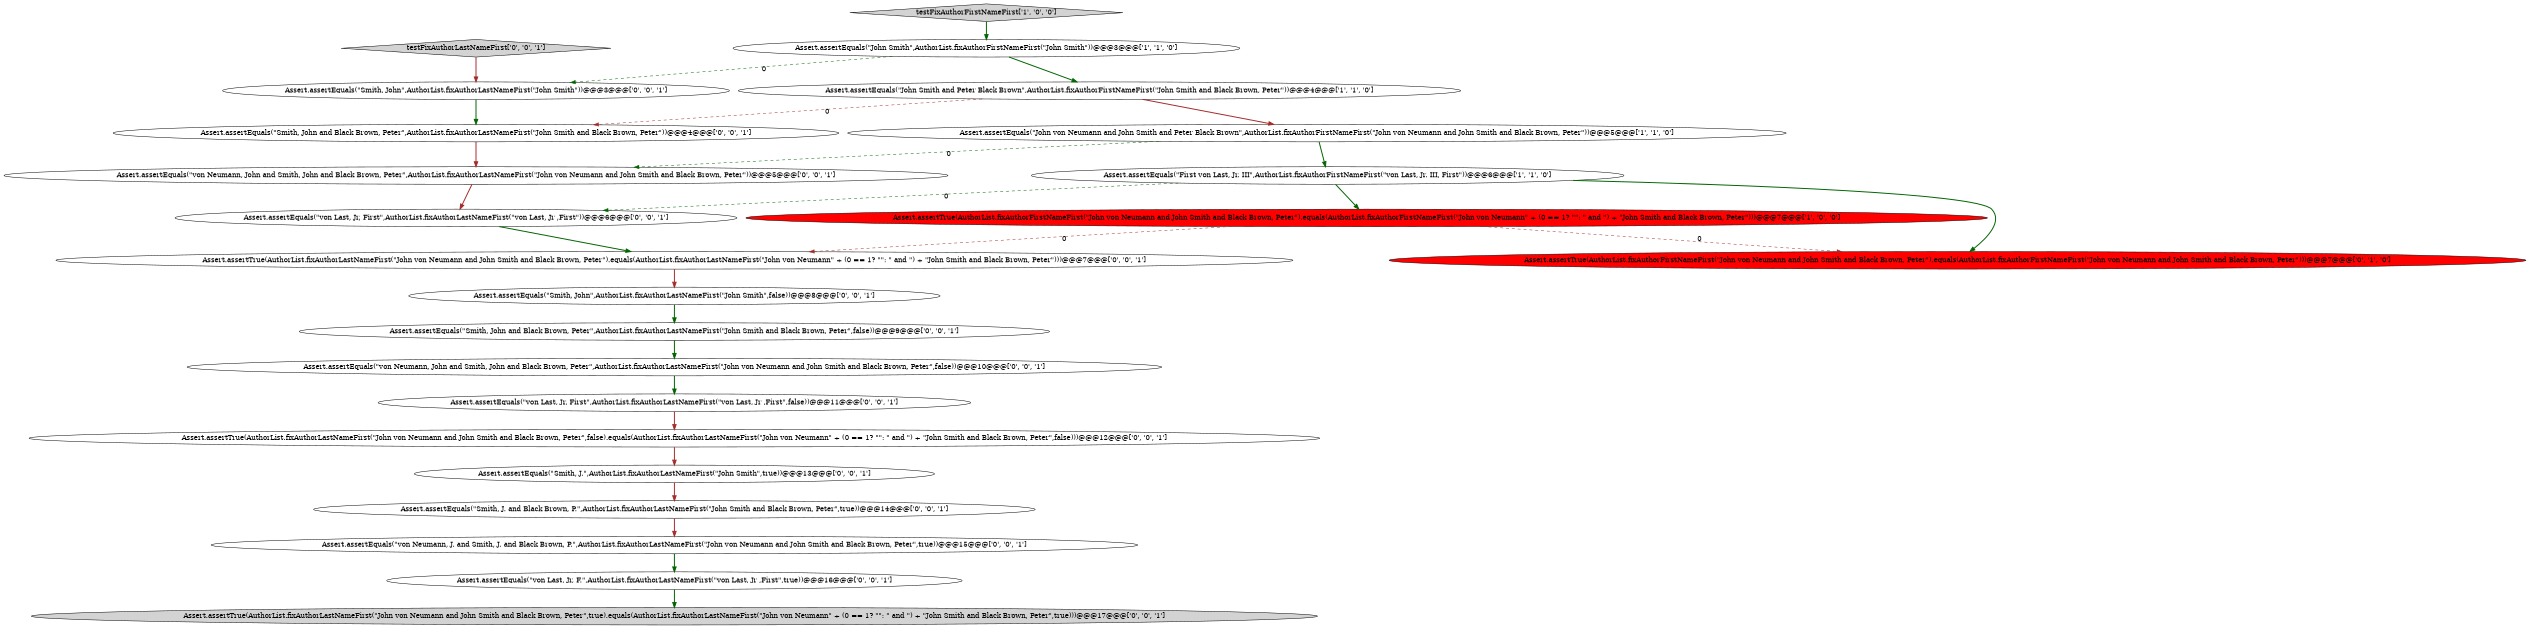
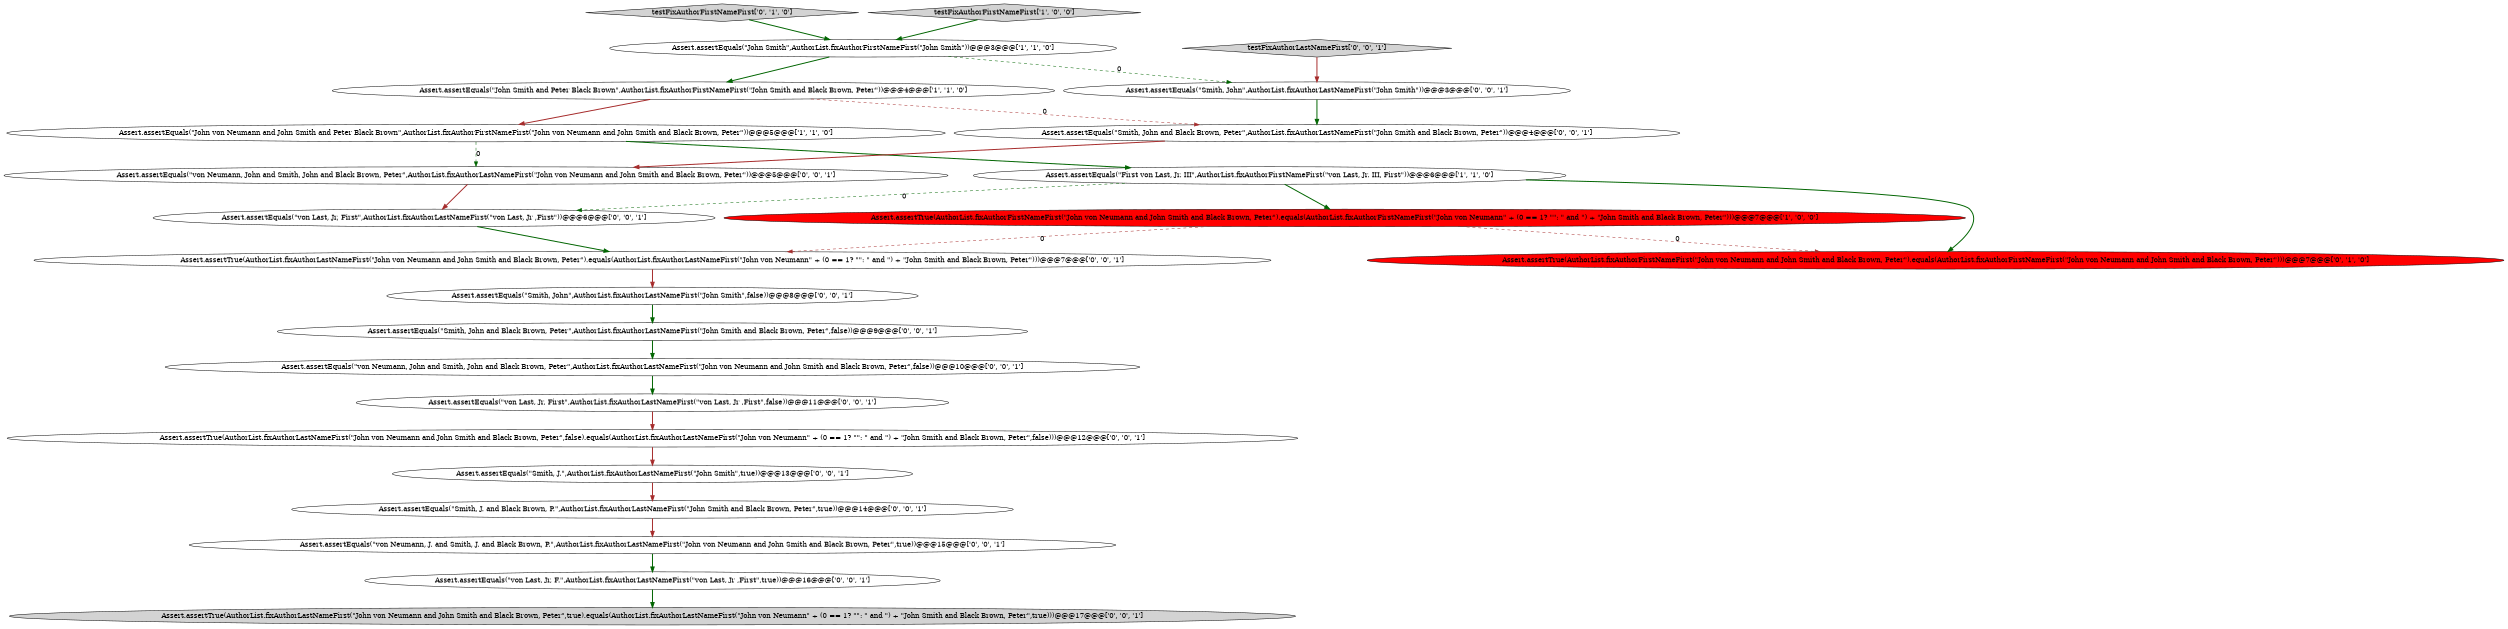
none -> (722, 13)
